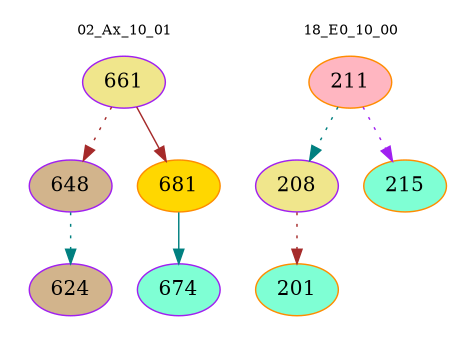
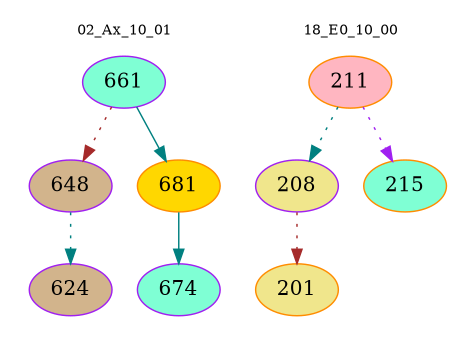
(124, 82) -> (124, 82)
(148, 128) -> (148, 128)
(297, 290) -> (297, 290)
